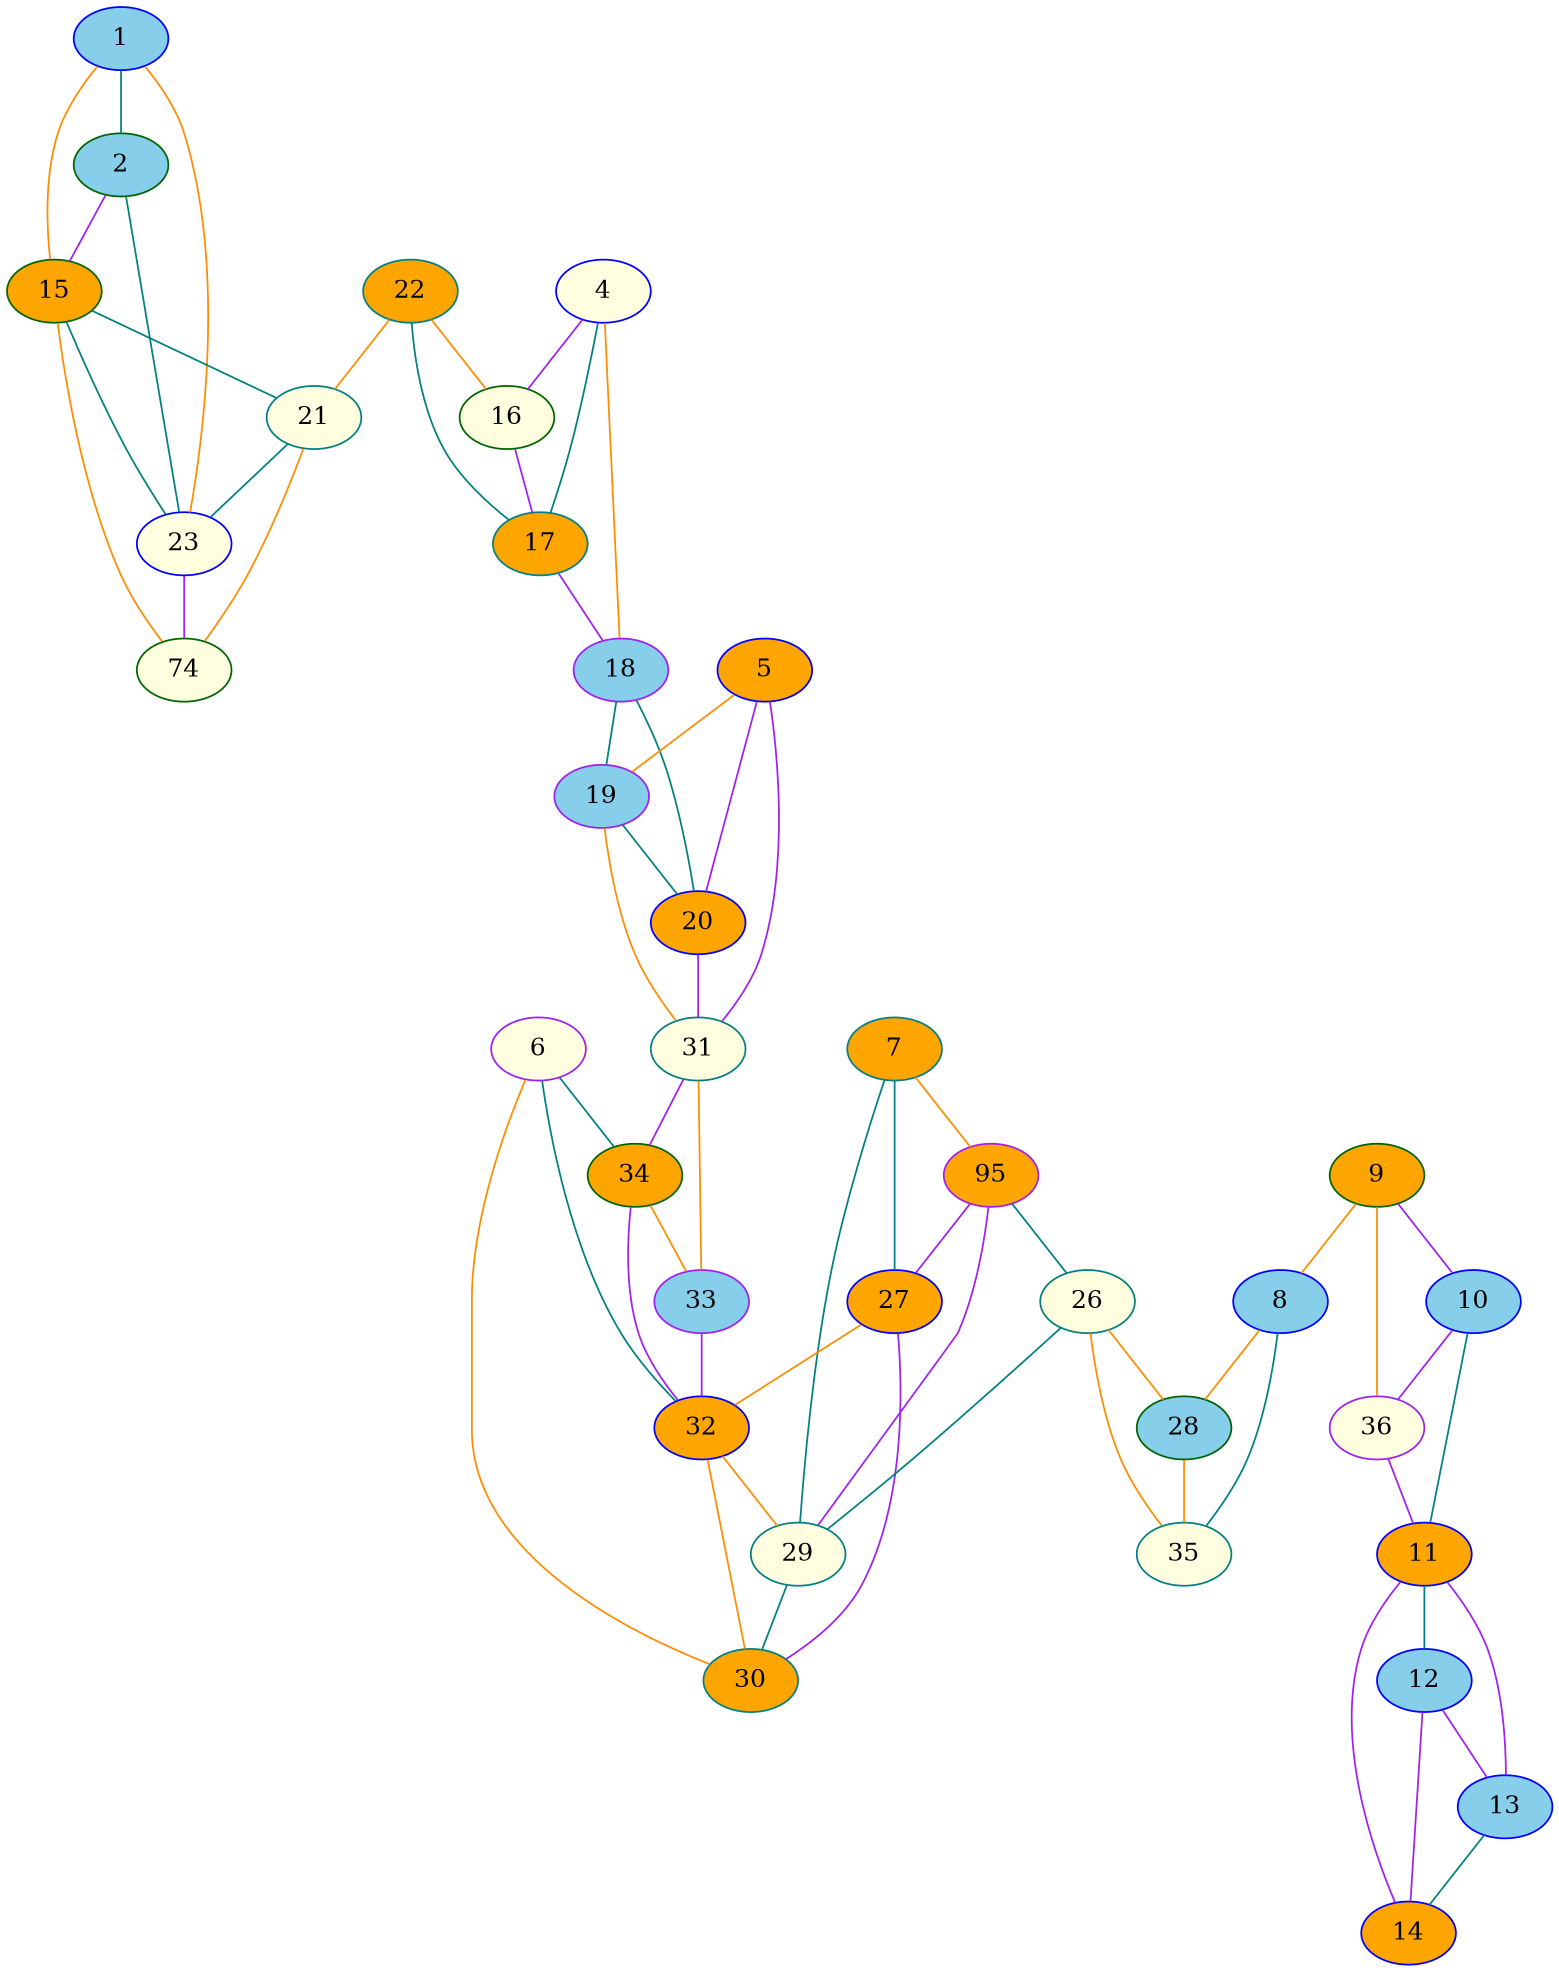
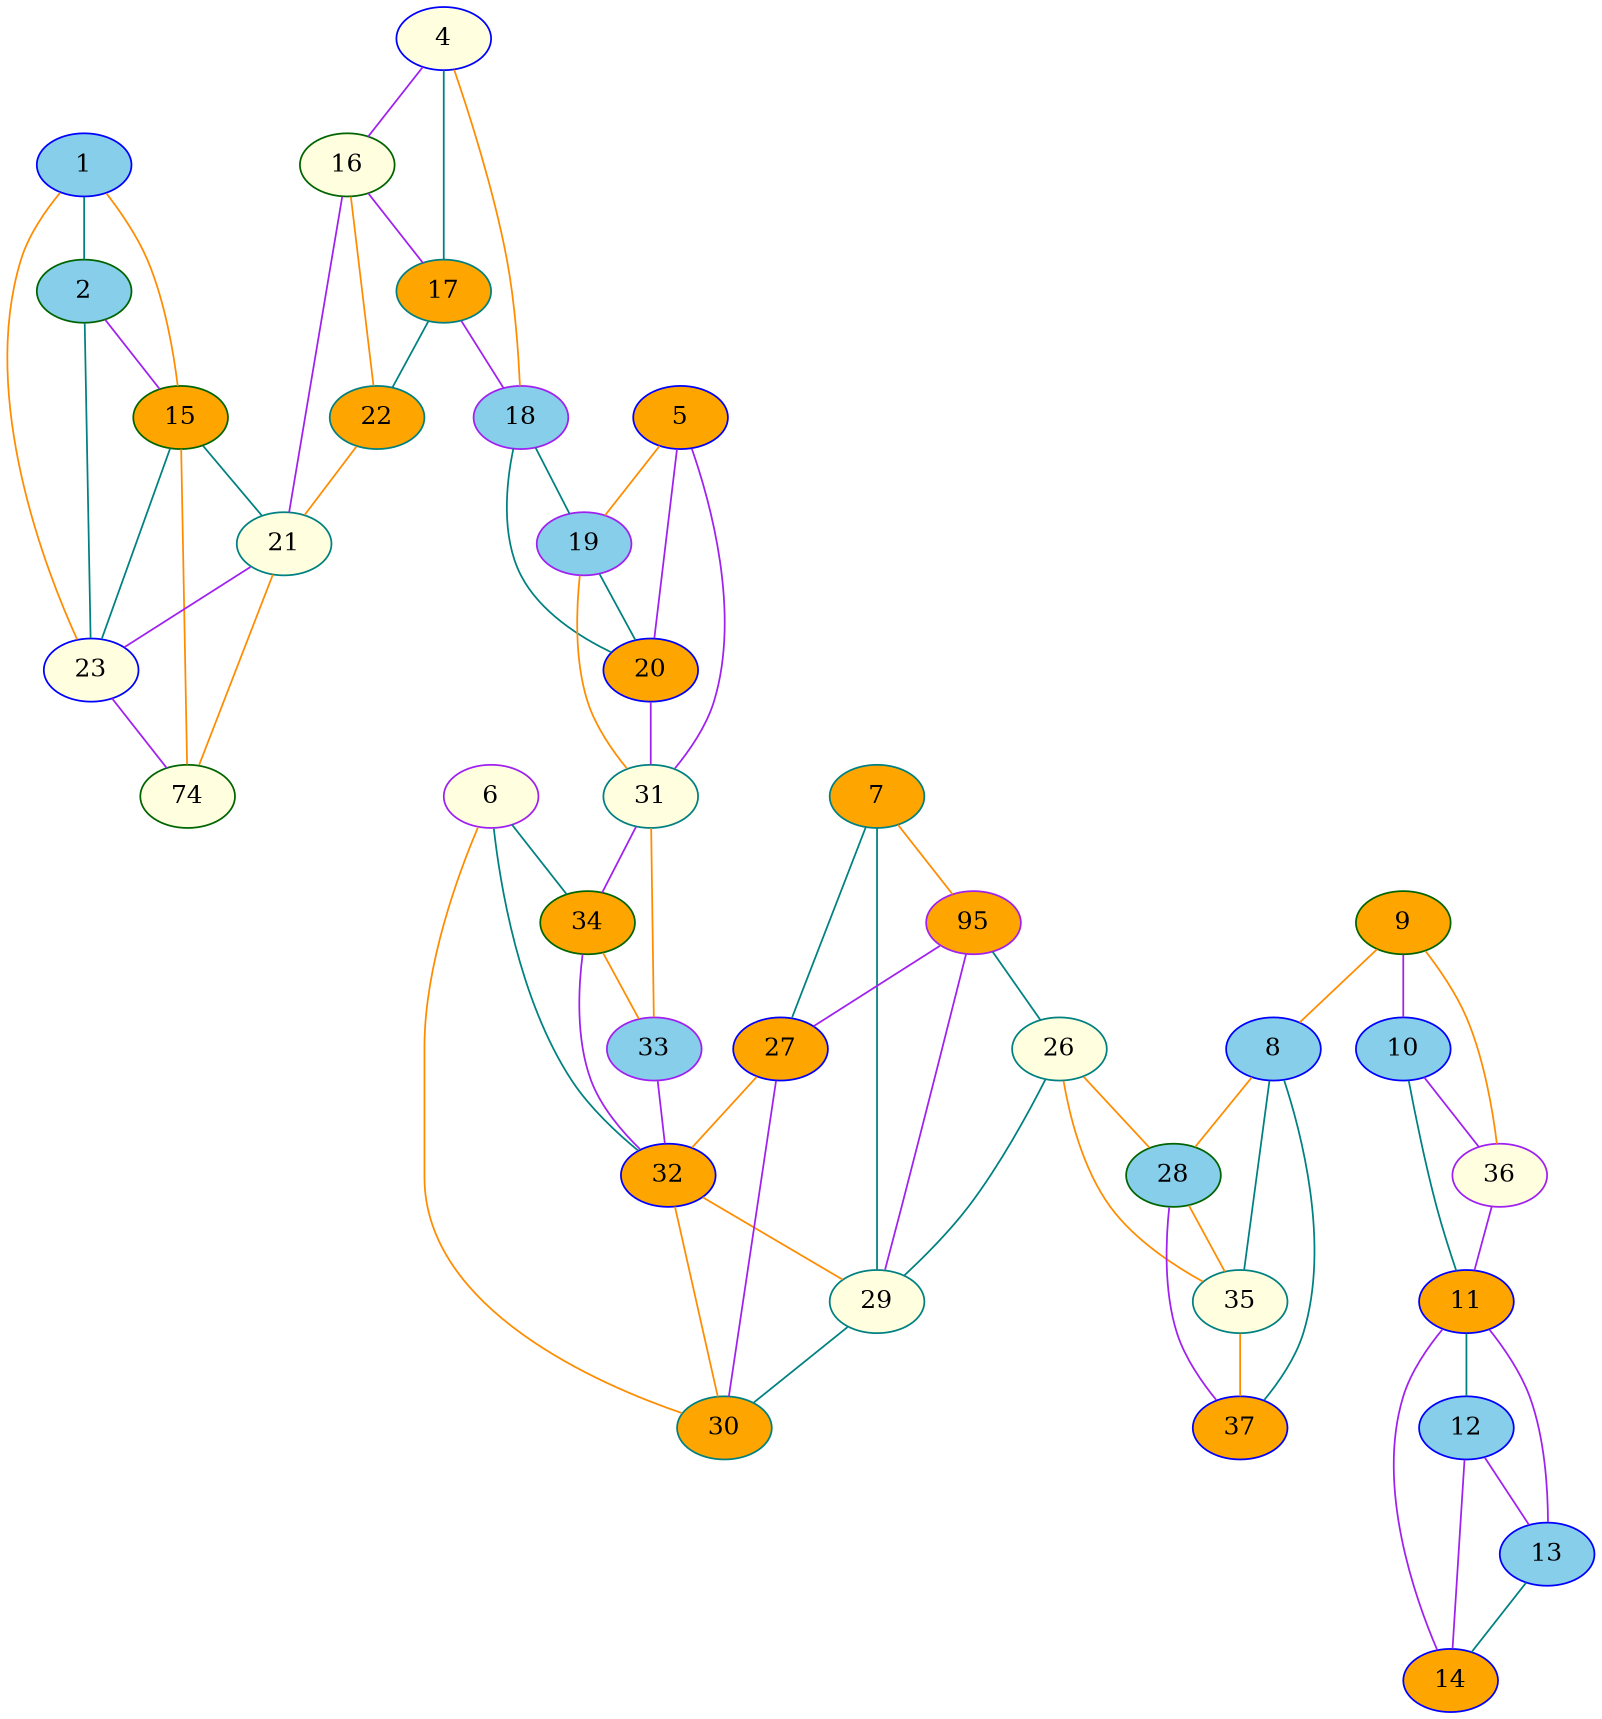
none -> (316, 355)
(249, 481) -> (197, 601)
none -> (1240, 1428)
